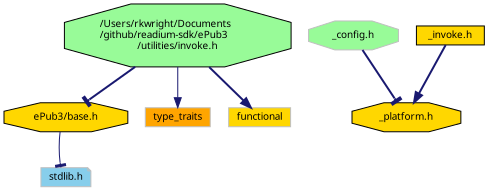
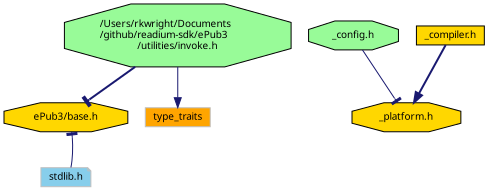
(354, 35) -> (354, 35)
(450, 35) -> (450, 35)
(379, 74) -> (379, 74)
(260, 117) -> none
(59, 147) -> (73, 152)
